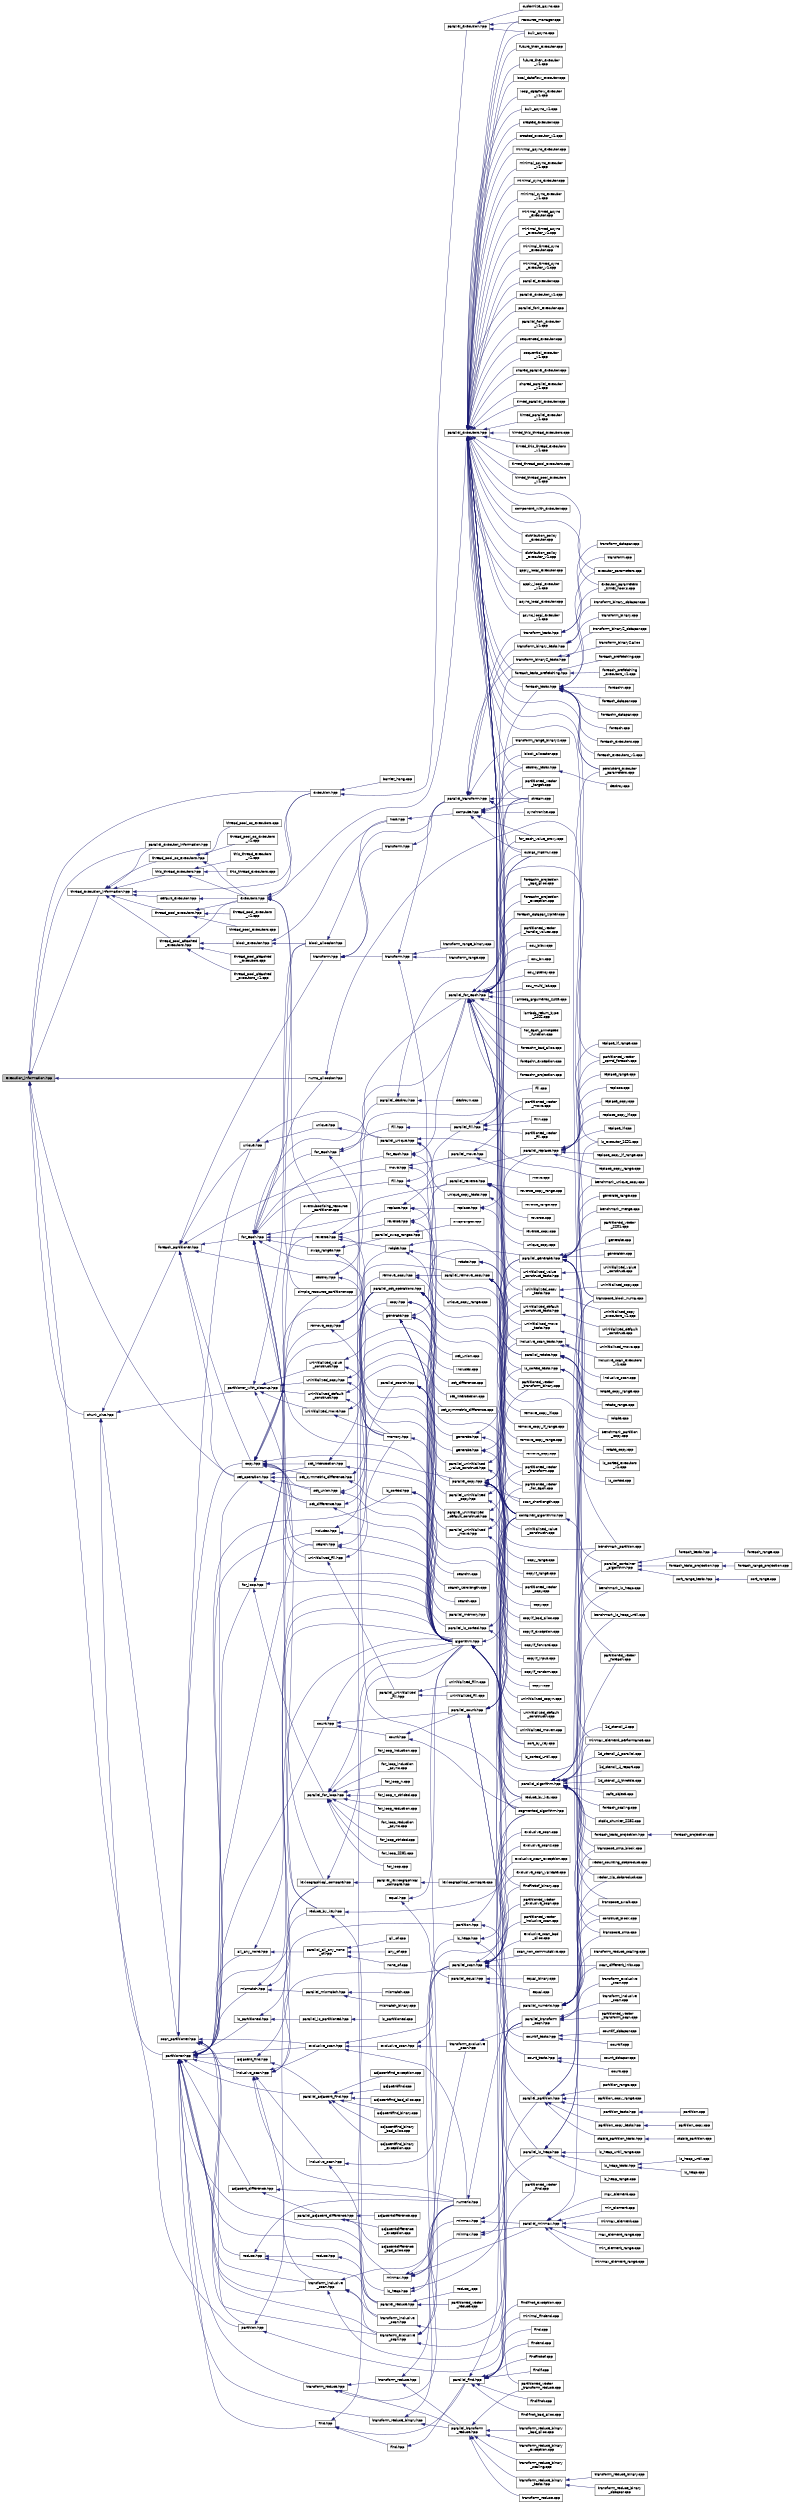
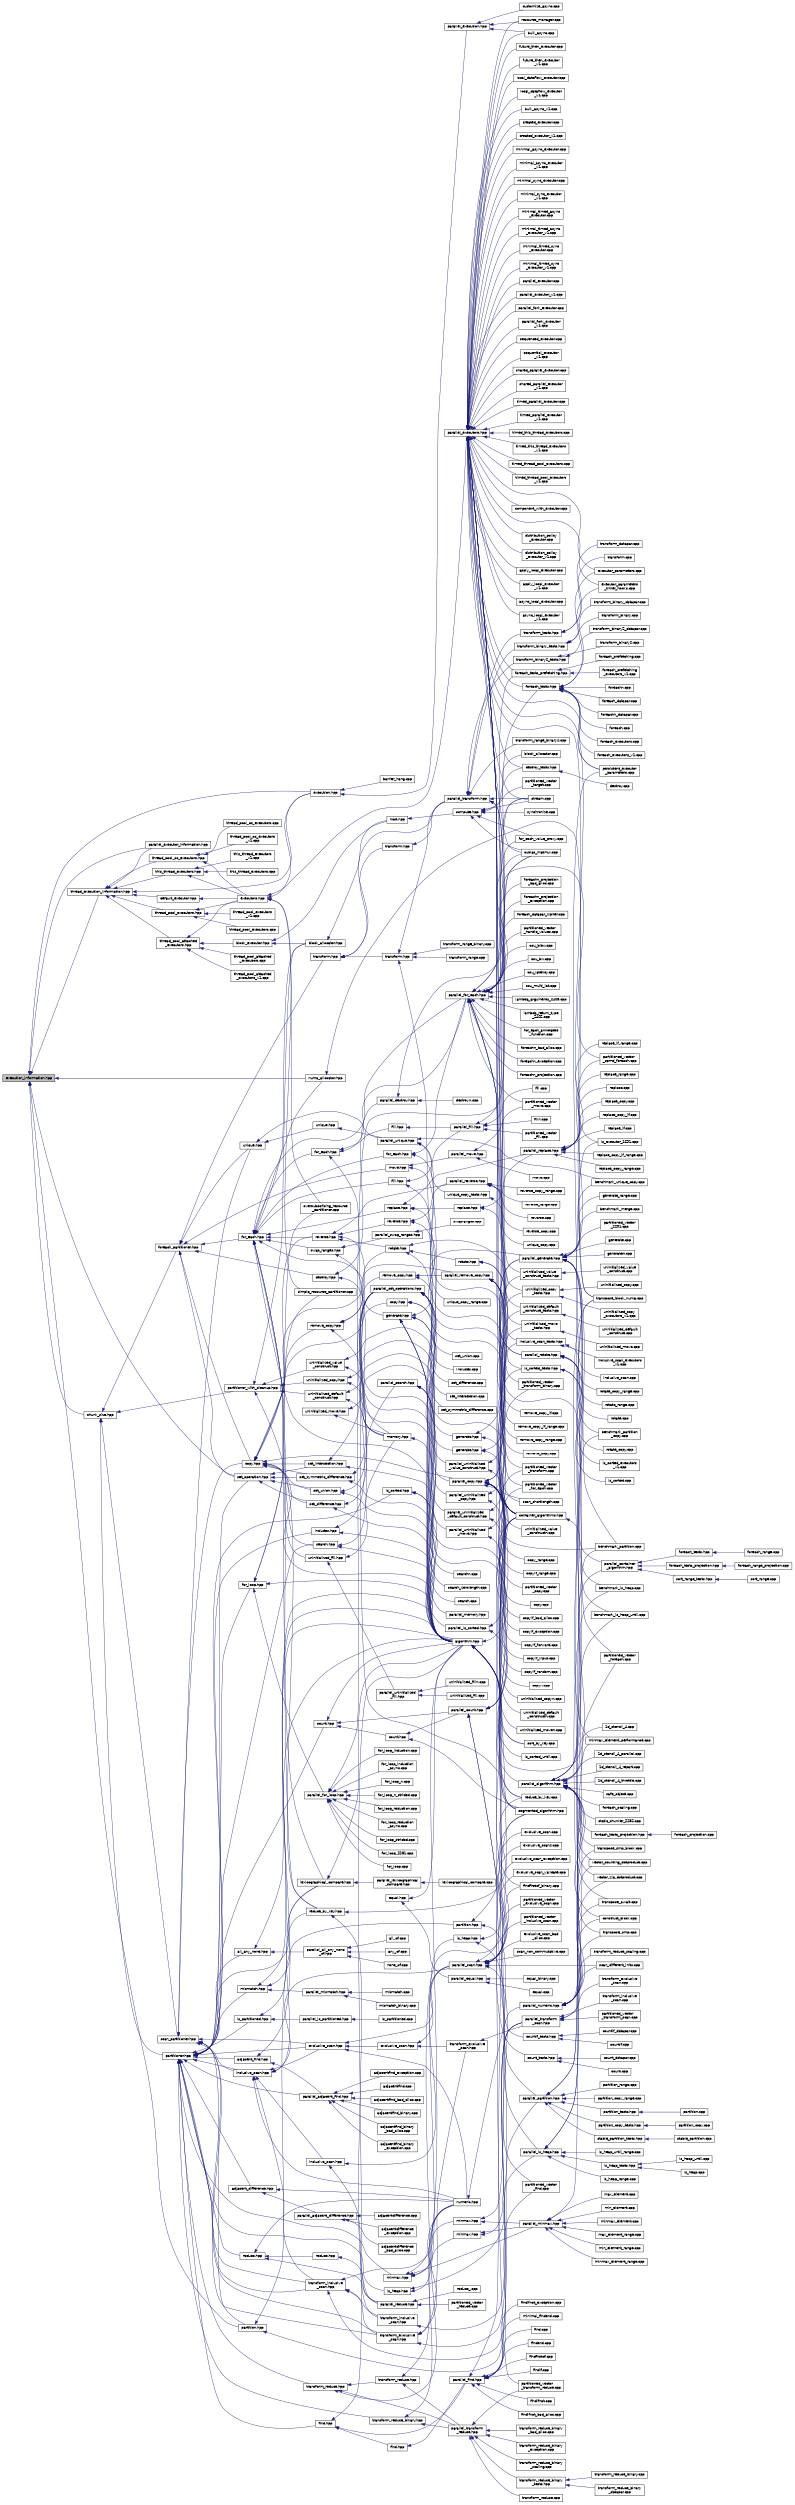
(620, 643) -> (620, 643)
(290, 1404) -> none
